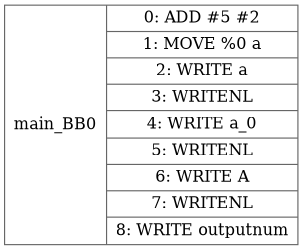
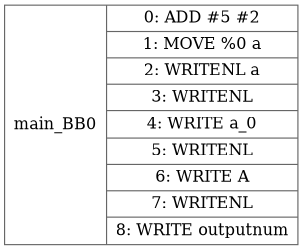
(202, 70) -> (202, 70)
